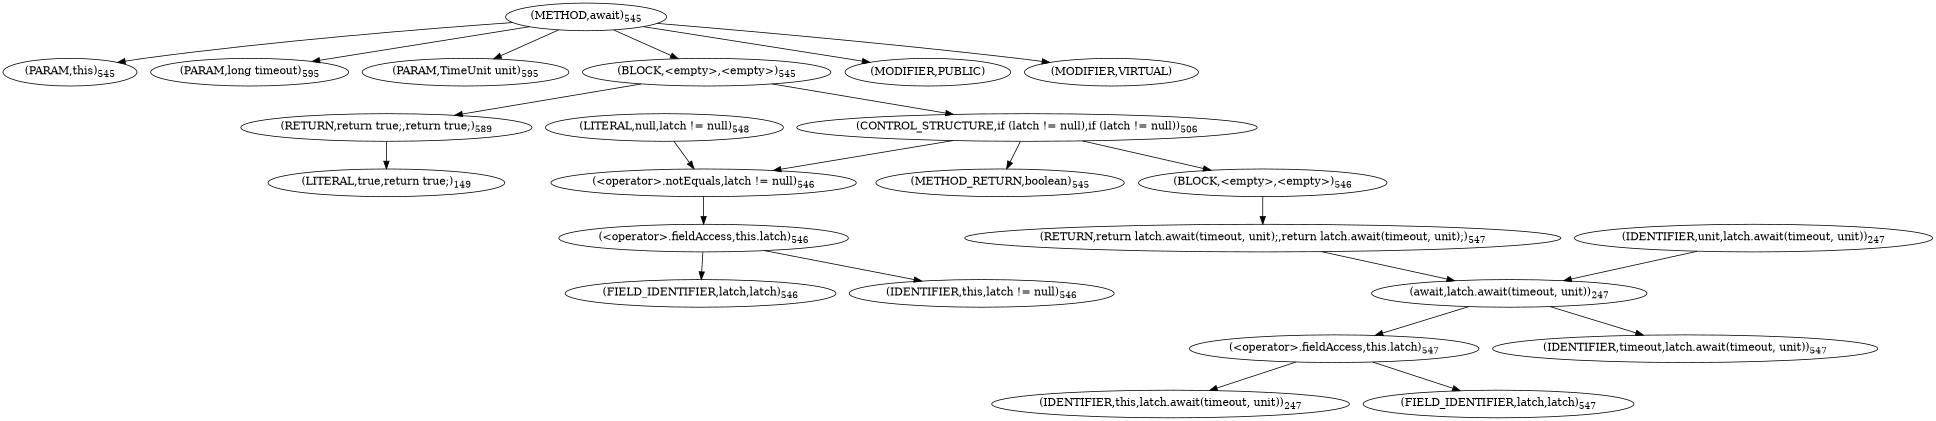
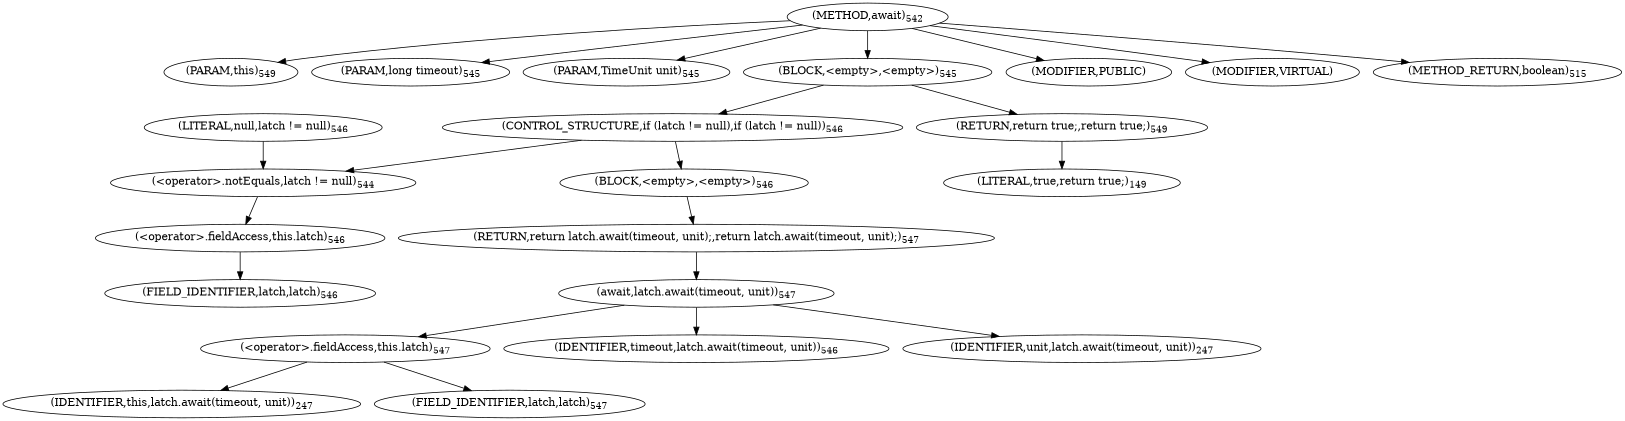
(633, 16) -> (915, 16)
(106, 71) -> (267, 71)
(311, 71) -> (472, 71)
(530, 71) -> (691, 71)
(484, 126) -> (1159, 126)
(741, 126) -> (340, 126)
(1189, 126) -> (835, 126)
(1015, 152) -> (1171, 42)
(806, 182) -> (366, 182)
(1081, 182) -> (1578, 71)
(1634, 265) -> (882, 320)
(1600, 292) -> (787, 292)
(982, 293) -> none
(1818, 348) -> (830, 348)
